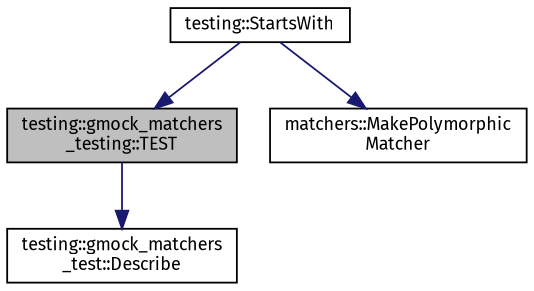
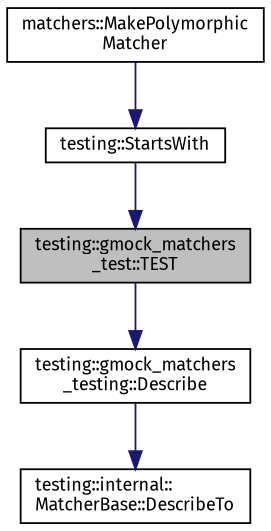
(316, 70) -> (135, 86)
(122, 135) -> (135, 256)
(122, 256) -> (135, 376)
none -> (135, 496)
